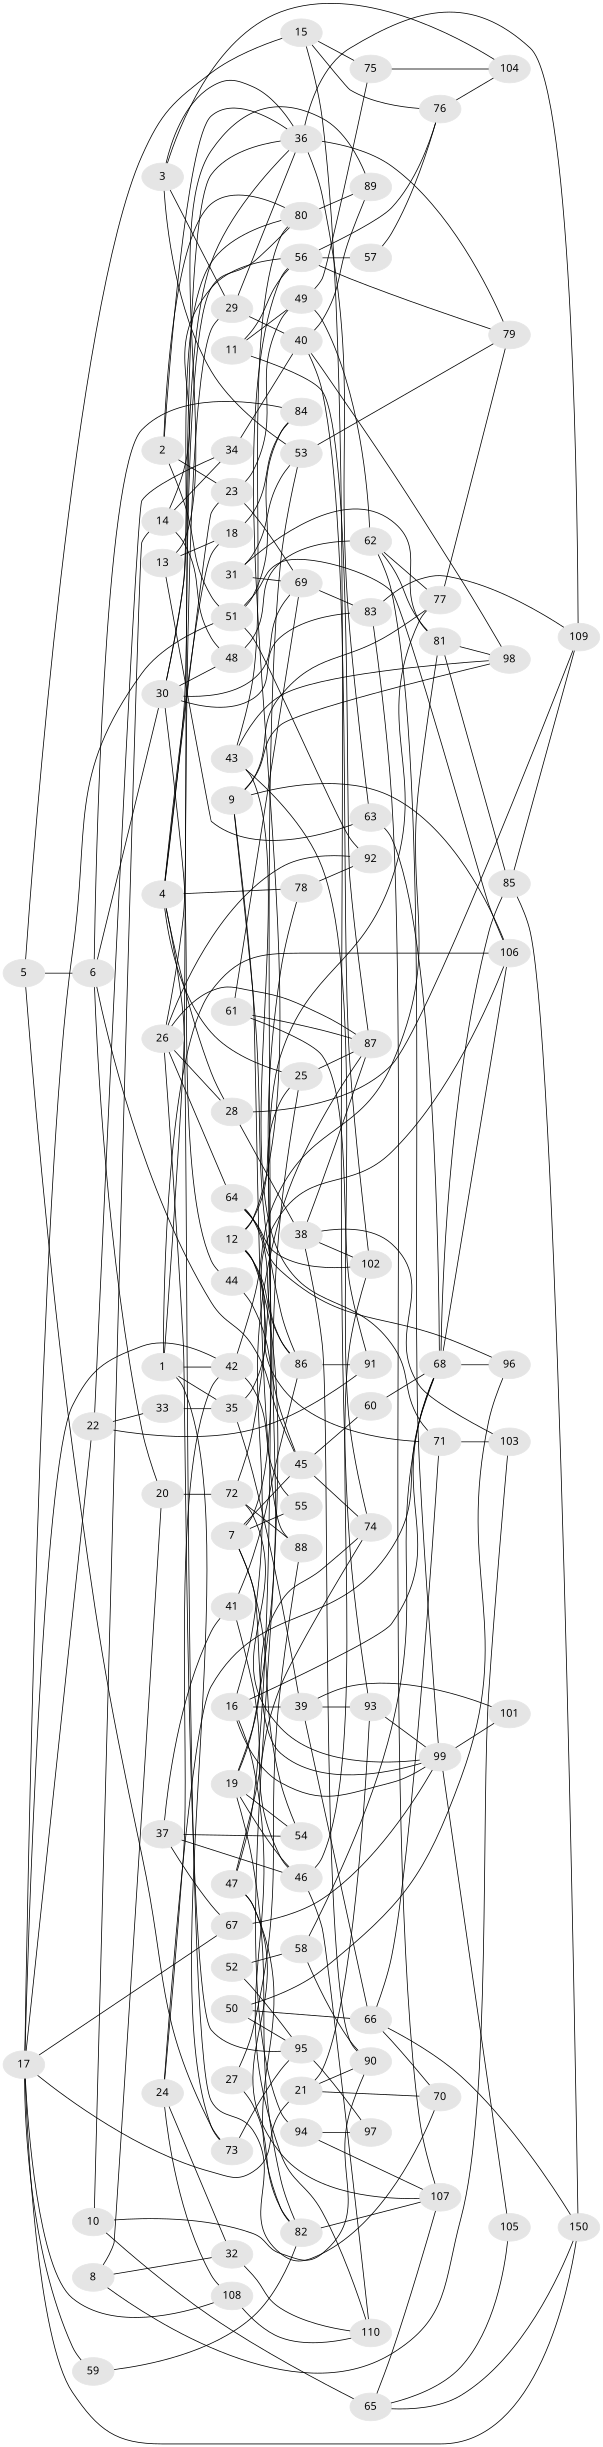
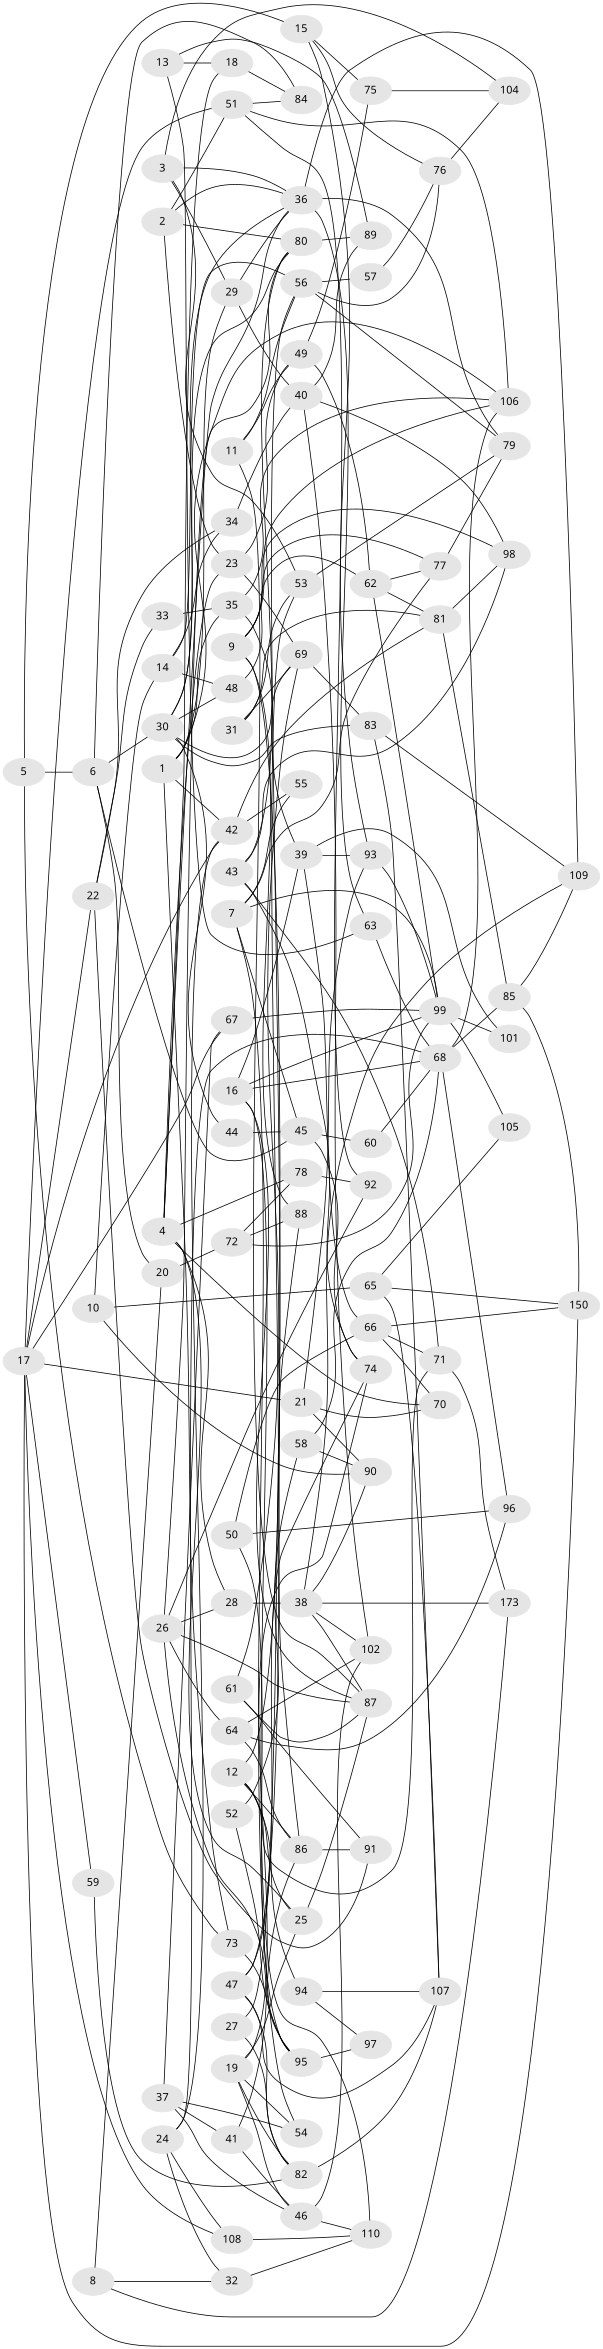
(459, 930) -> (343, 1152)
(510, 1442) -> (510, 1603)
